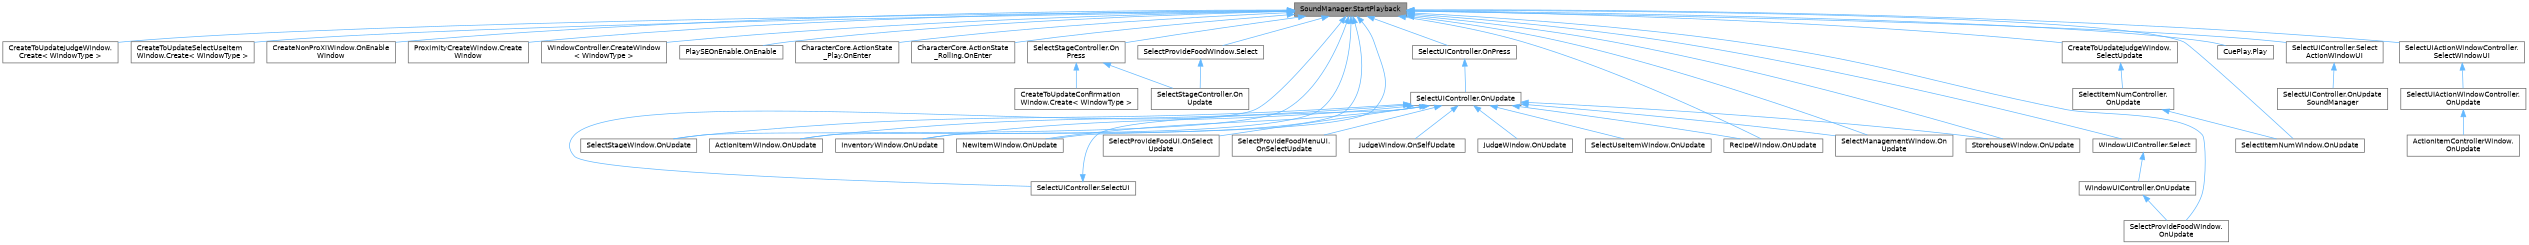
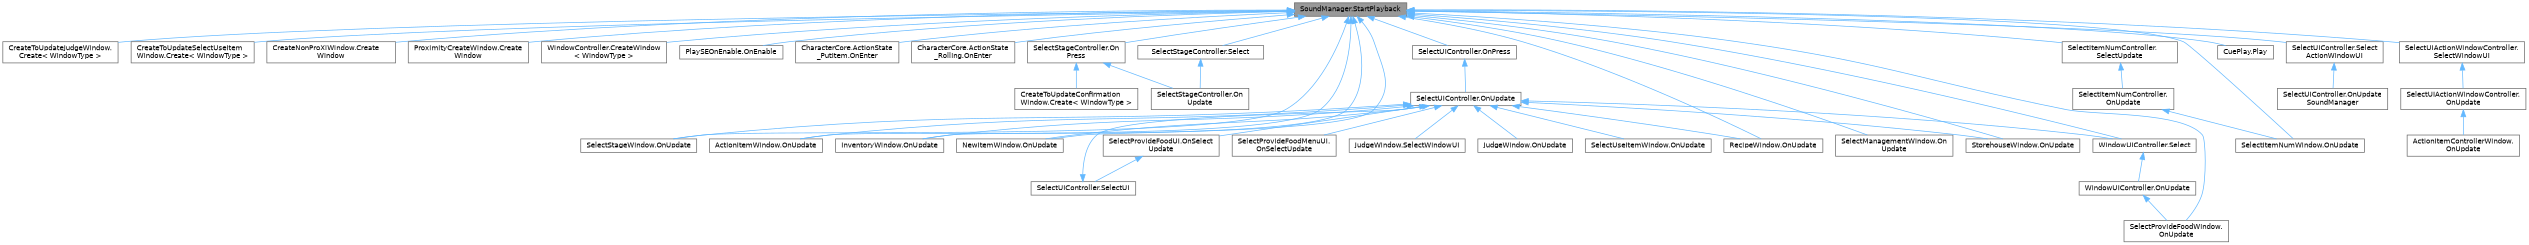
(331, 52) -> (331, 52)
(847, 52) -> (847, 52)
(1201, 52) -> (1201, 52)
(2120, 52) -> (2120, 52)
(734, 112) -> (1116, 171)
(1682, 119) -> (1821, 113)
(1407, 146) -> (1407, 146)
